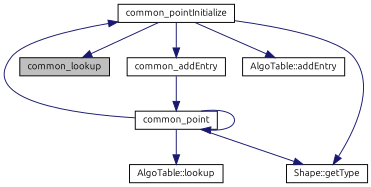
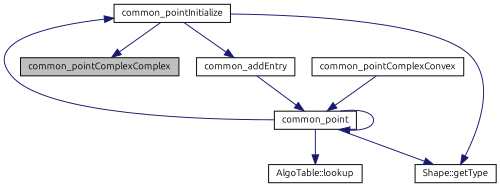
(65, 67) -> (100, 67)
(294, 67) -> none
none -> (388, 67)
